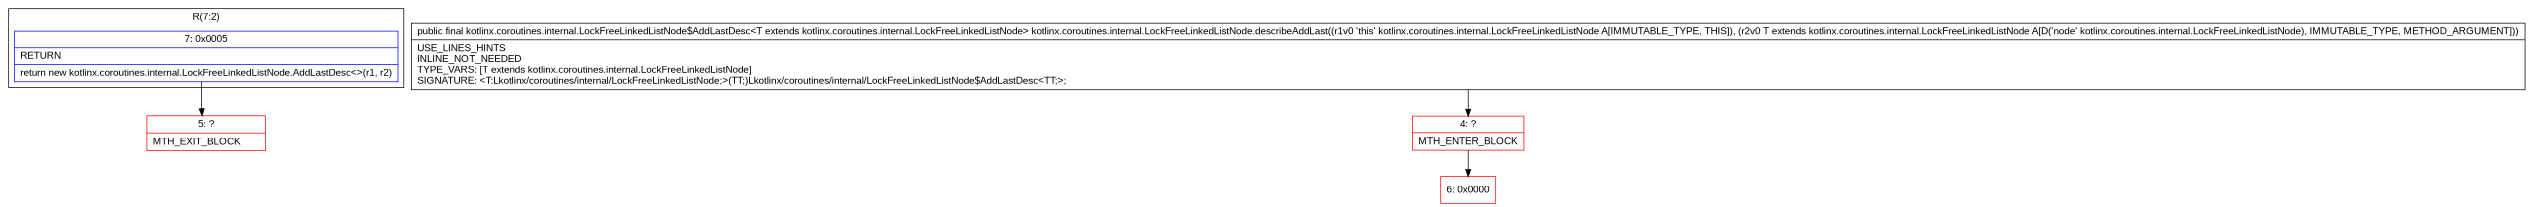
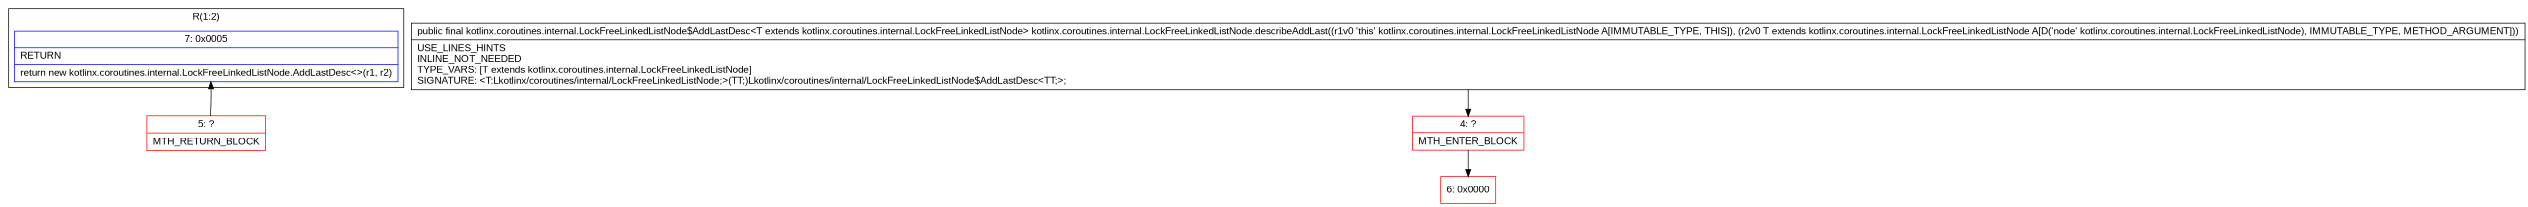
(206, 17) -> (206, 17)
(201, 95) -> (211, 102)
(197, 141) -> (206, 141)
